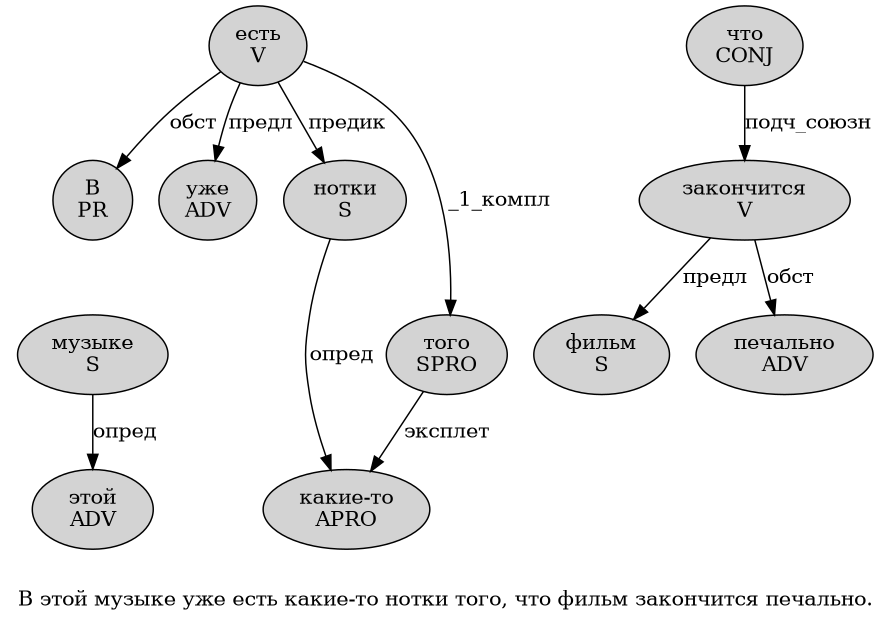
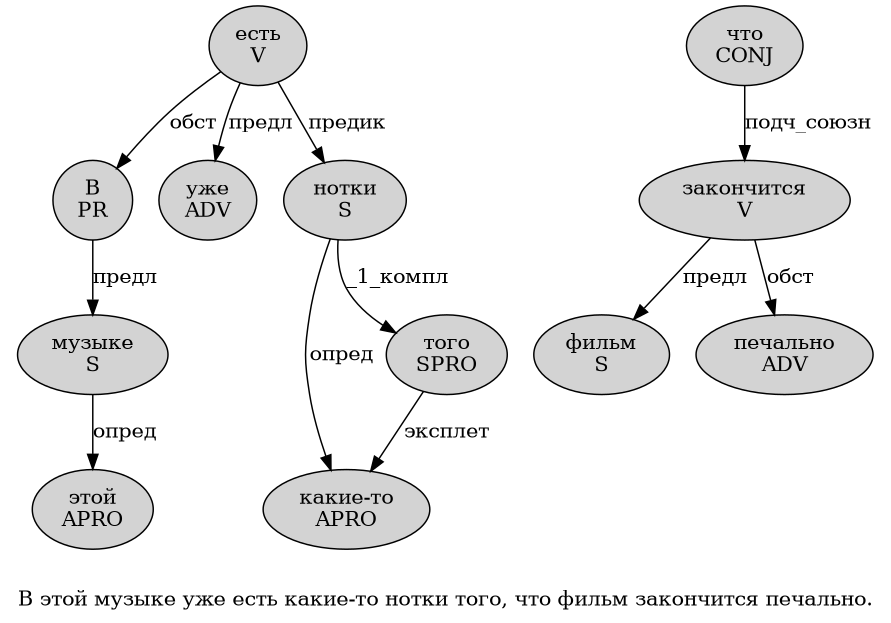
(422, 152) -> (347, 289)
none -> (93, 270)
(93, 509) -> (93, 509)
